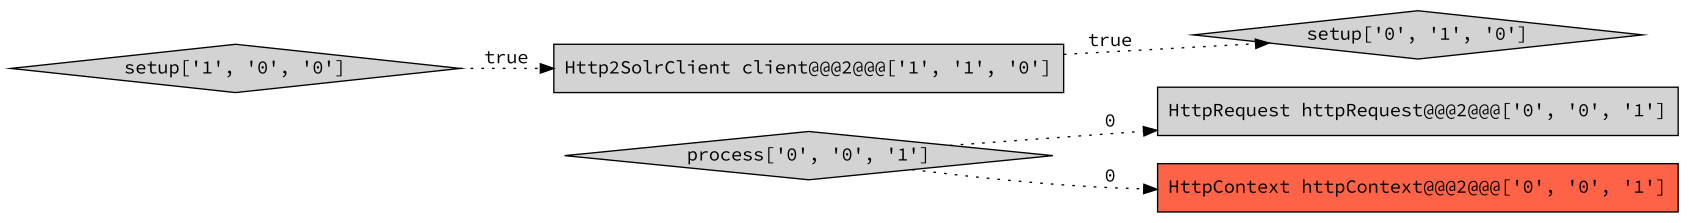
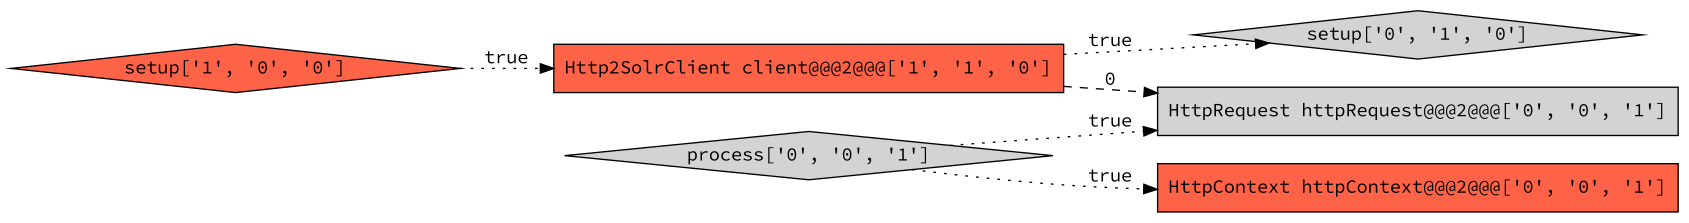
(235, 68) -> (235, 68)
(809, 68) -> (809, 68)
none -> (1104, 89)
(1111, 121) -> (1111, 121)
(1111, 176) -> (1111, 176)
